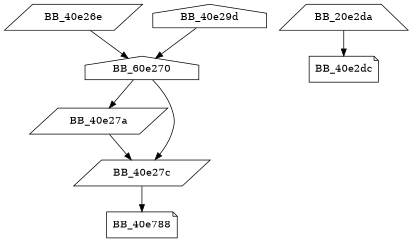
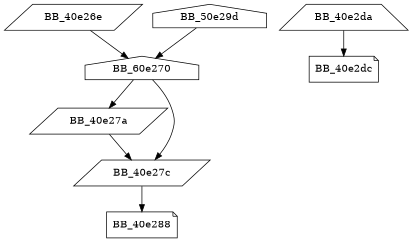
(210, 17) -> (210, 17)
(344, 17) -> (344, 17)
(142, 225) -> (142, 225)
